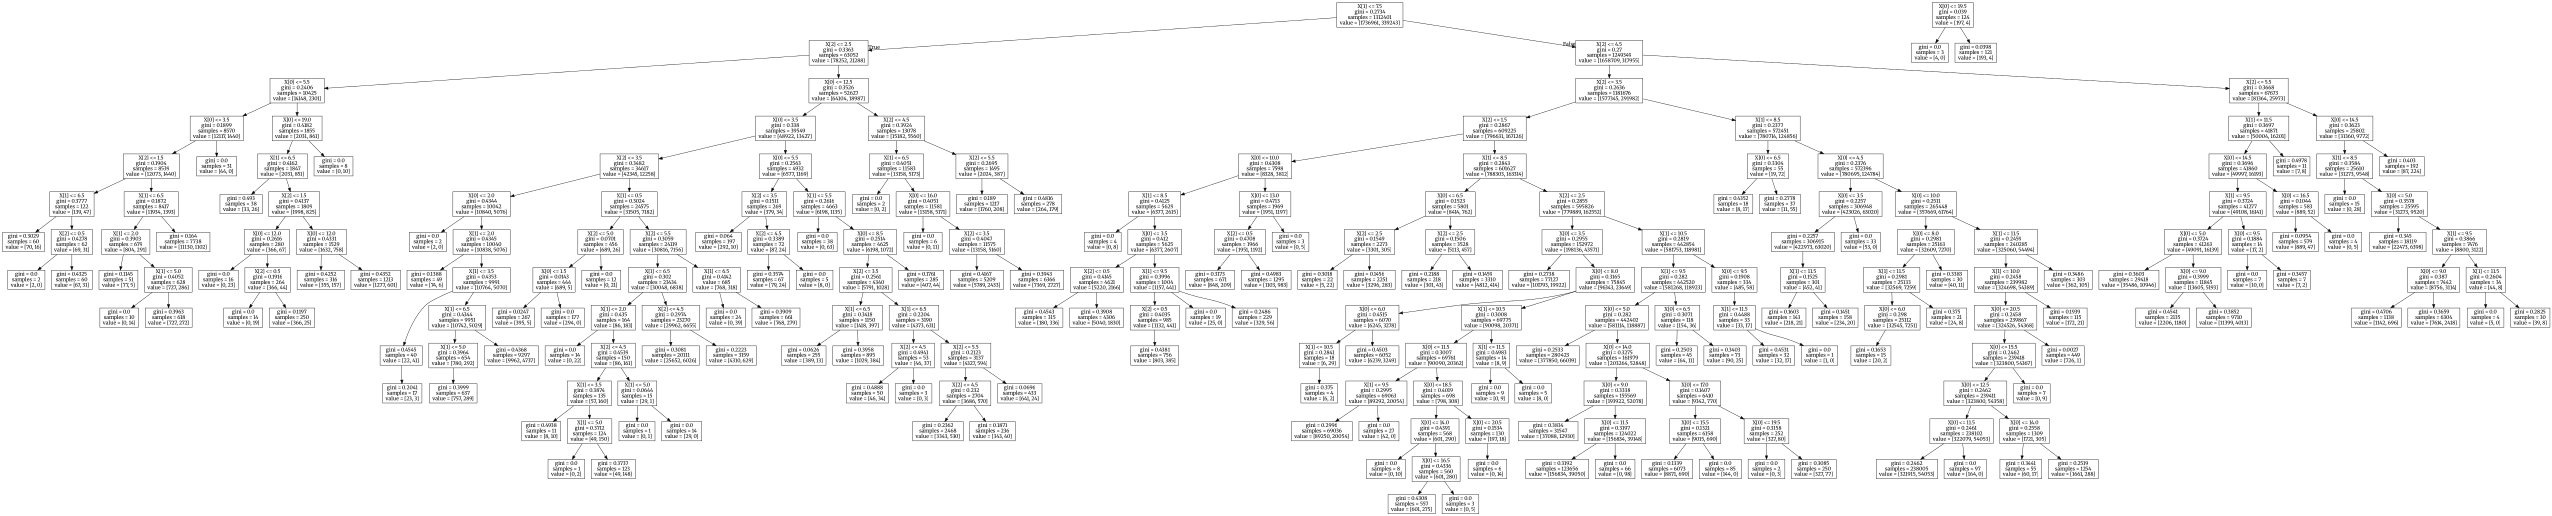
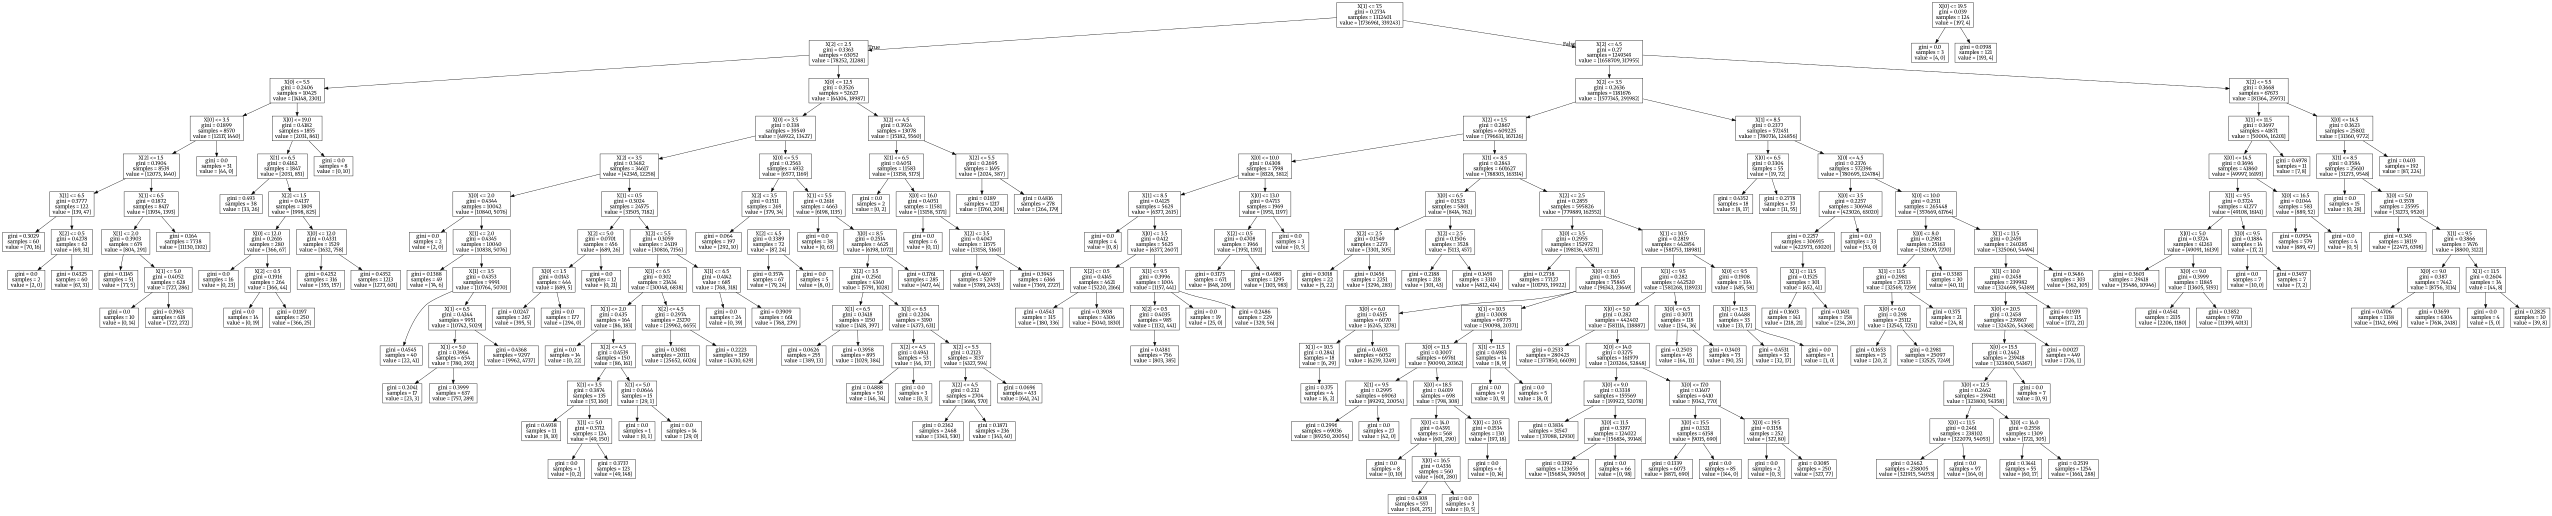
(766, 221) -> none
none -> (1926, 356)
(402, 373) -> (427, 375)
